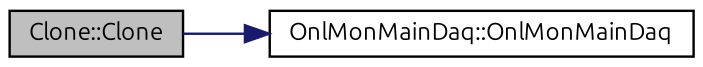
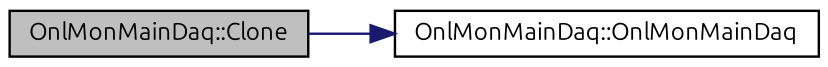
(96, 34) -> (159, 34)
